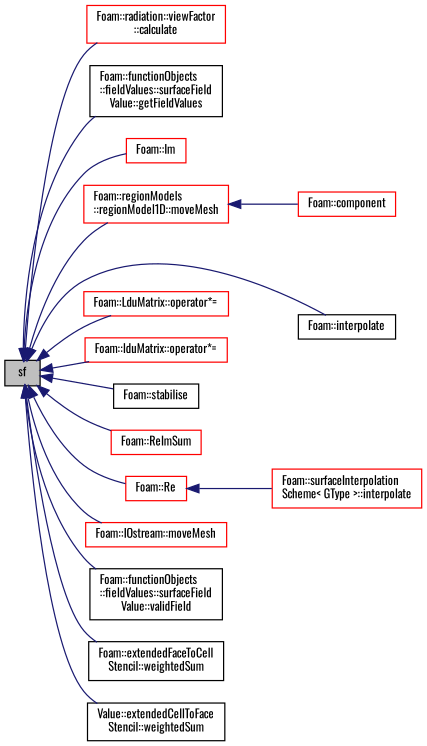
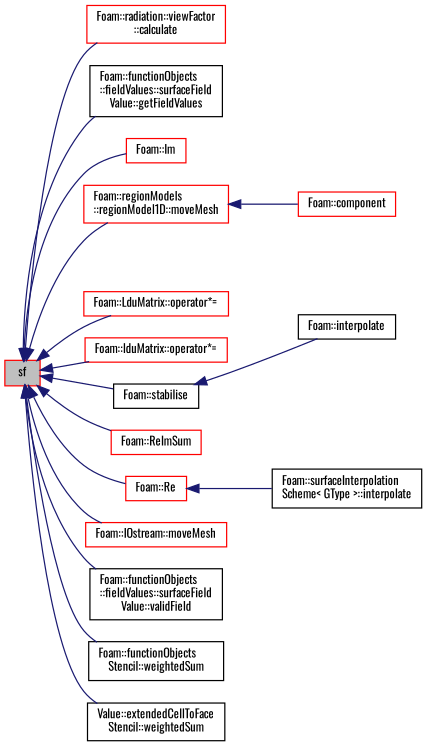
(164, 265) -> (262, 361)
(22, 373) -> (22, 373)
(347, 489) -> (347, 489)
(156, 661) -> (156, 661)
